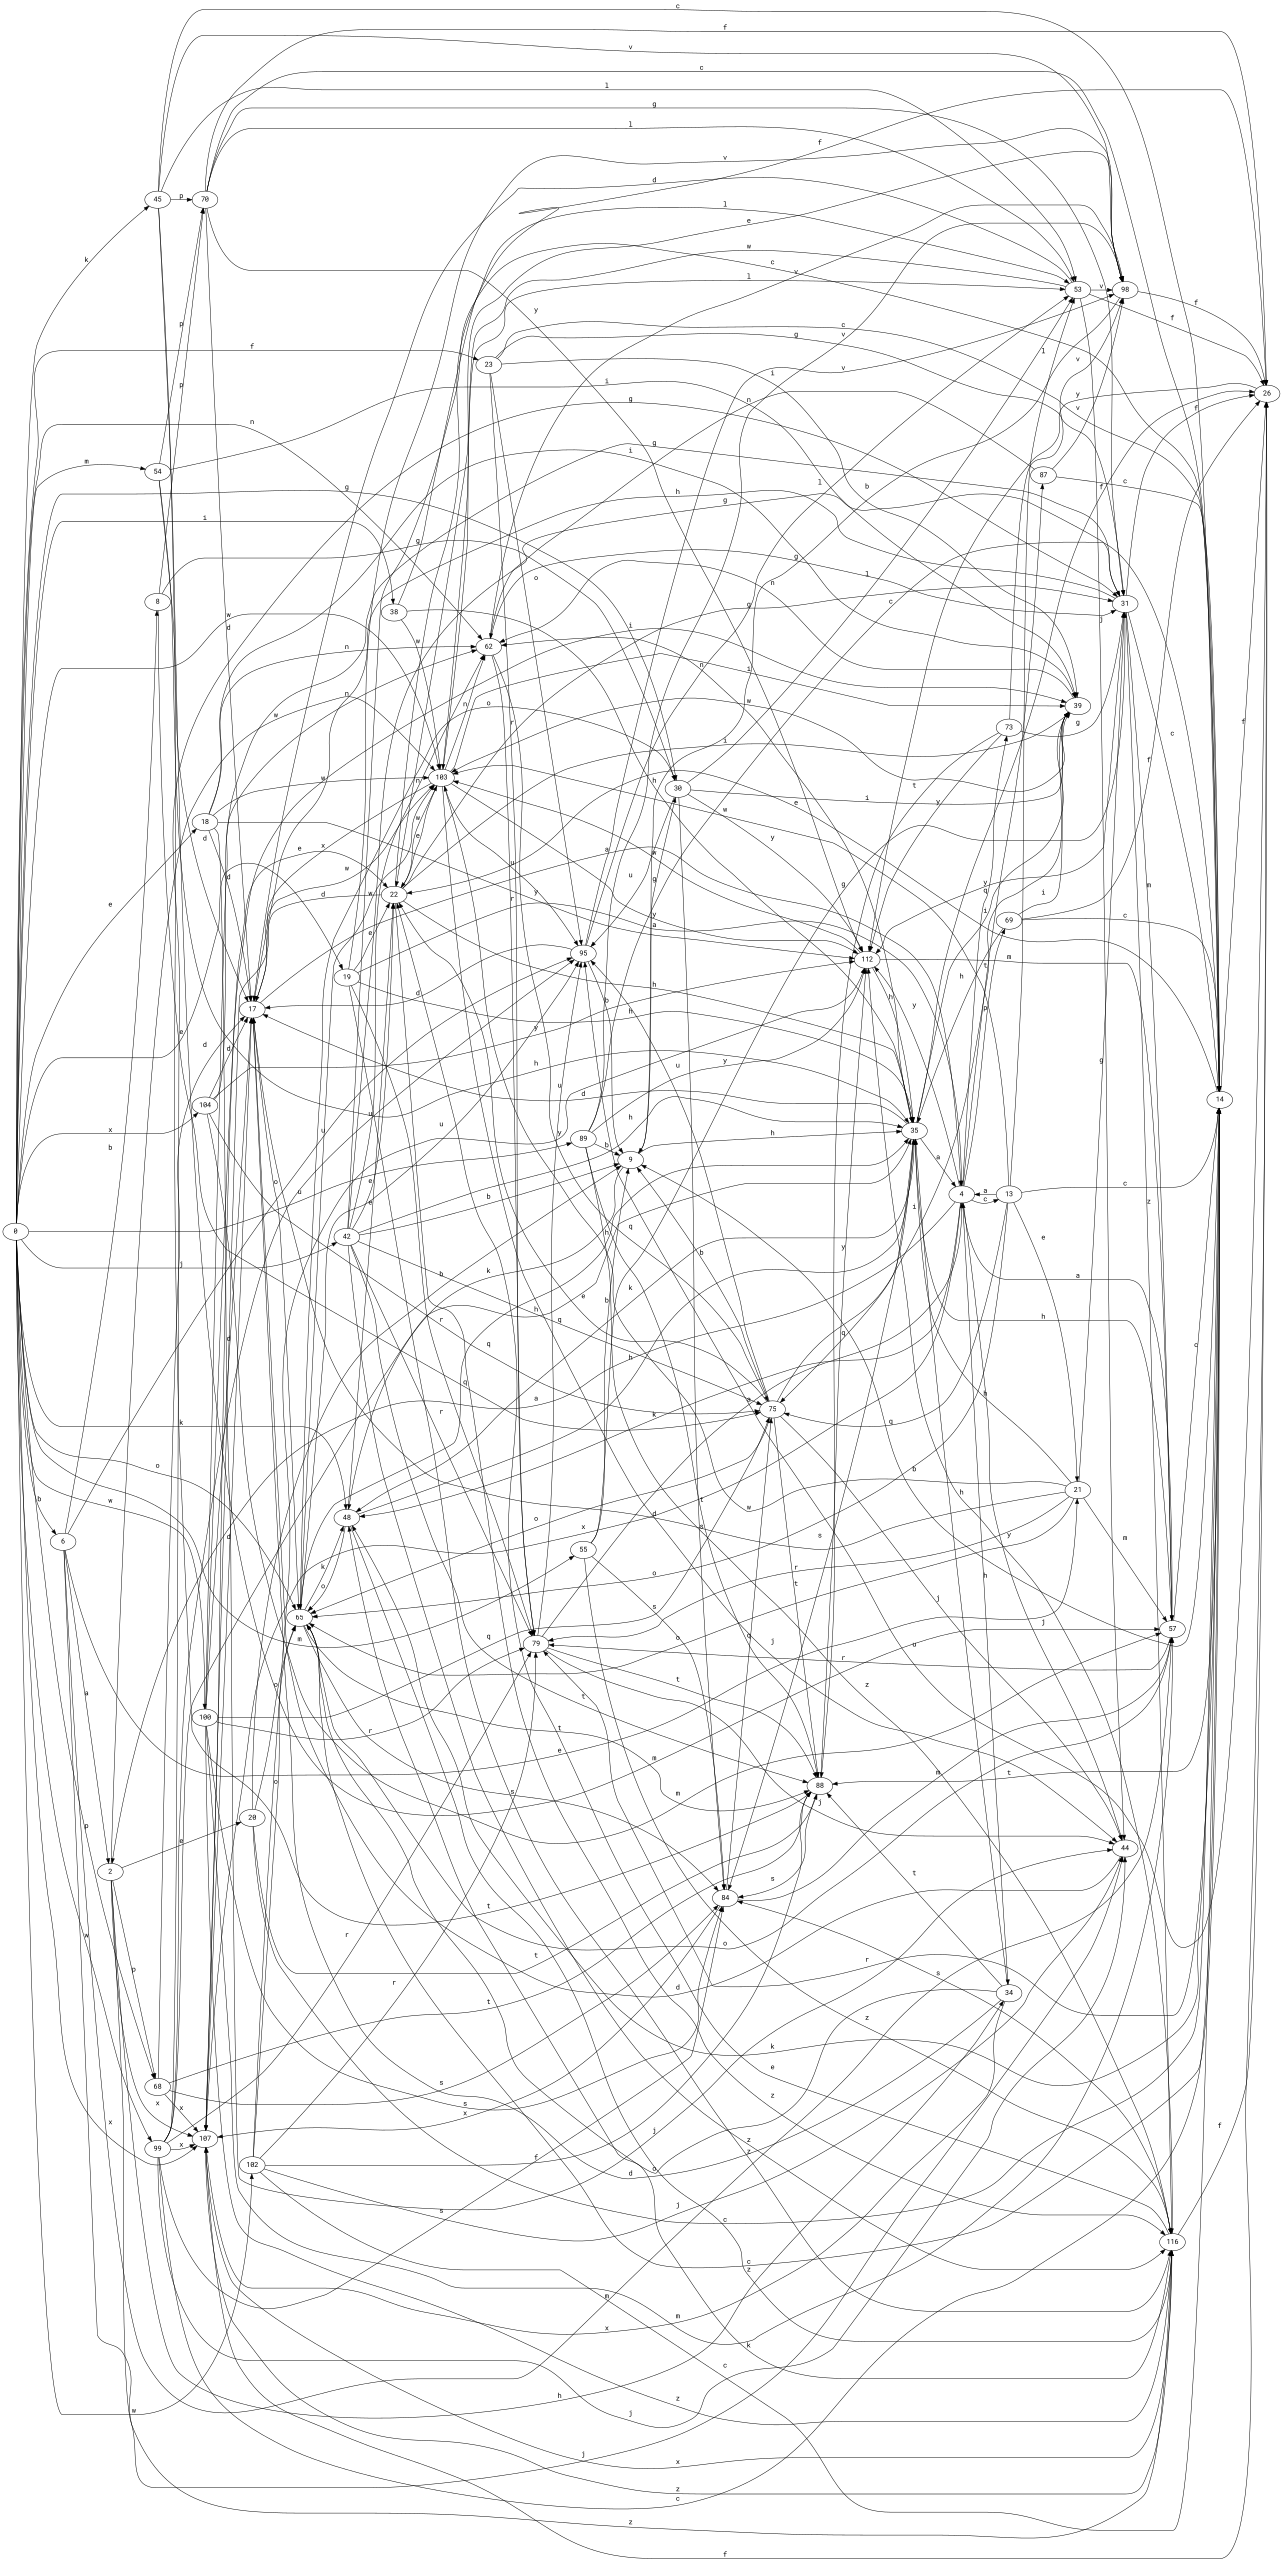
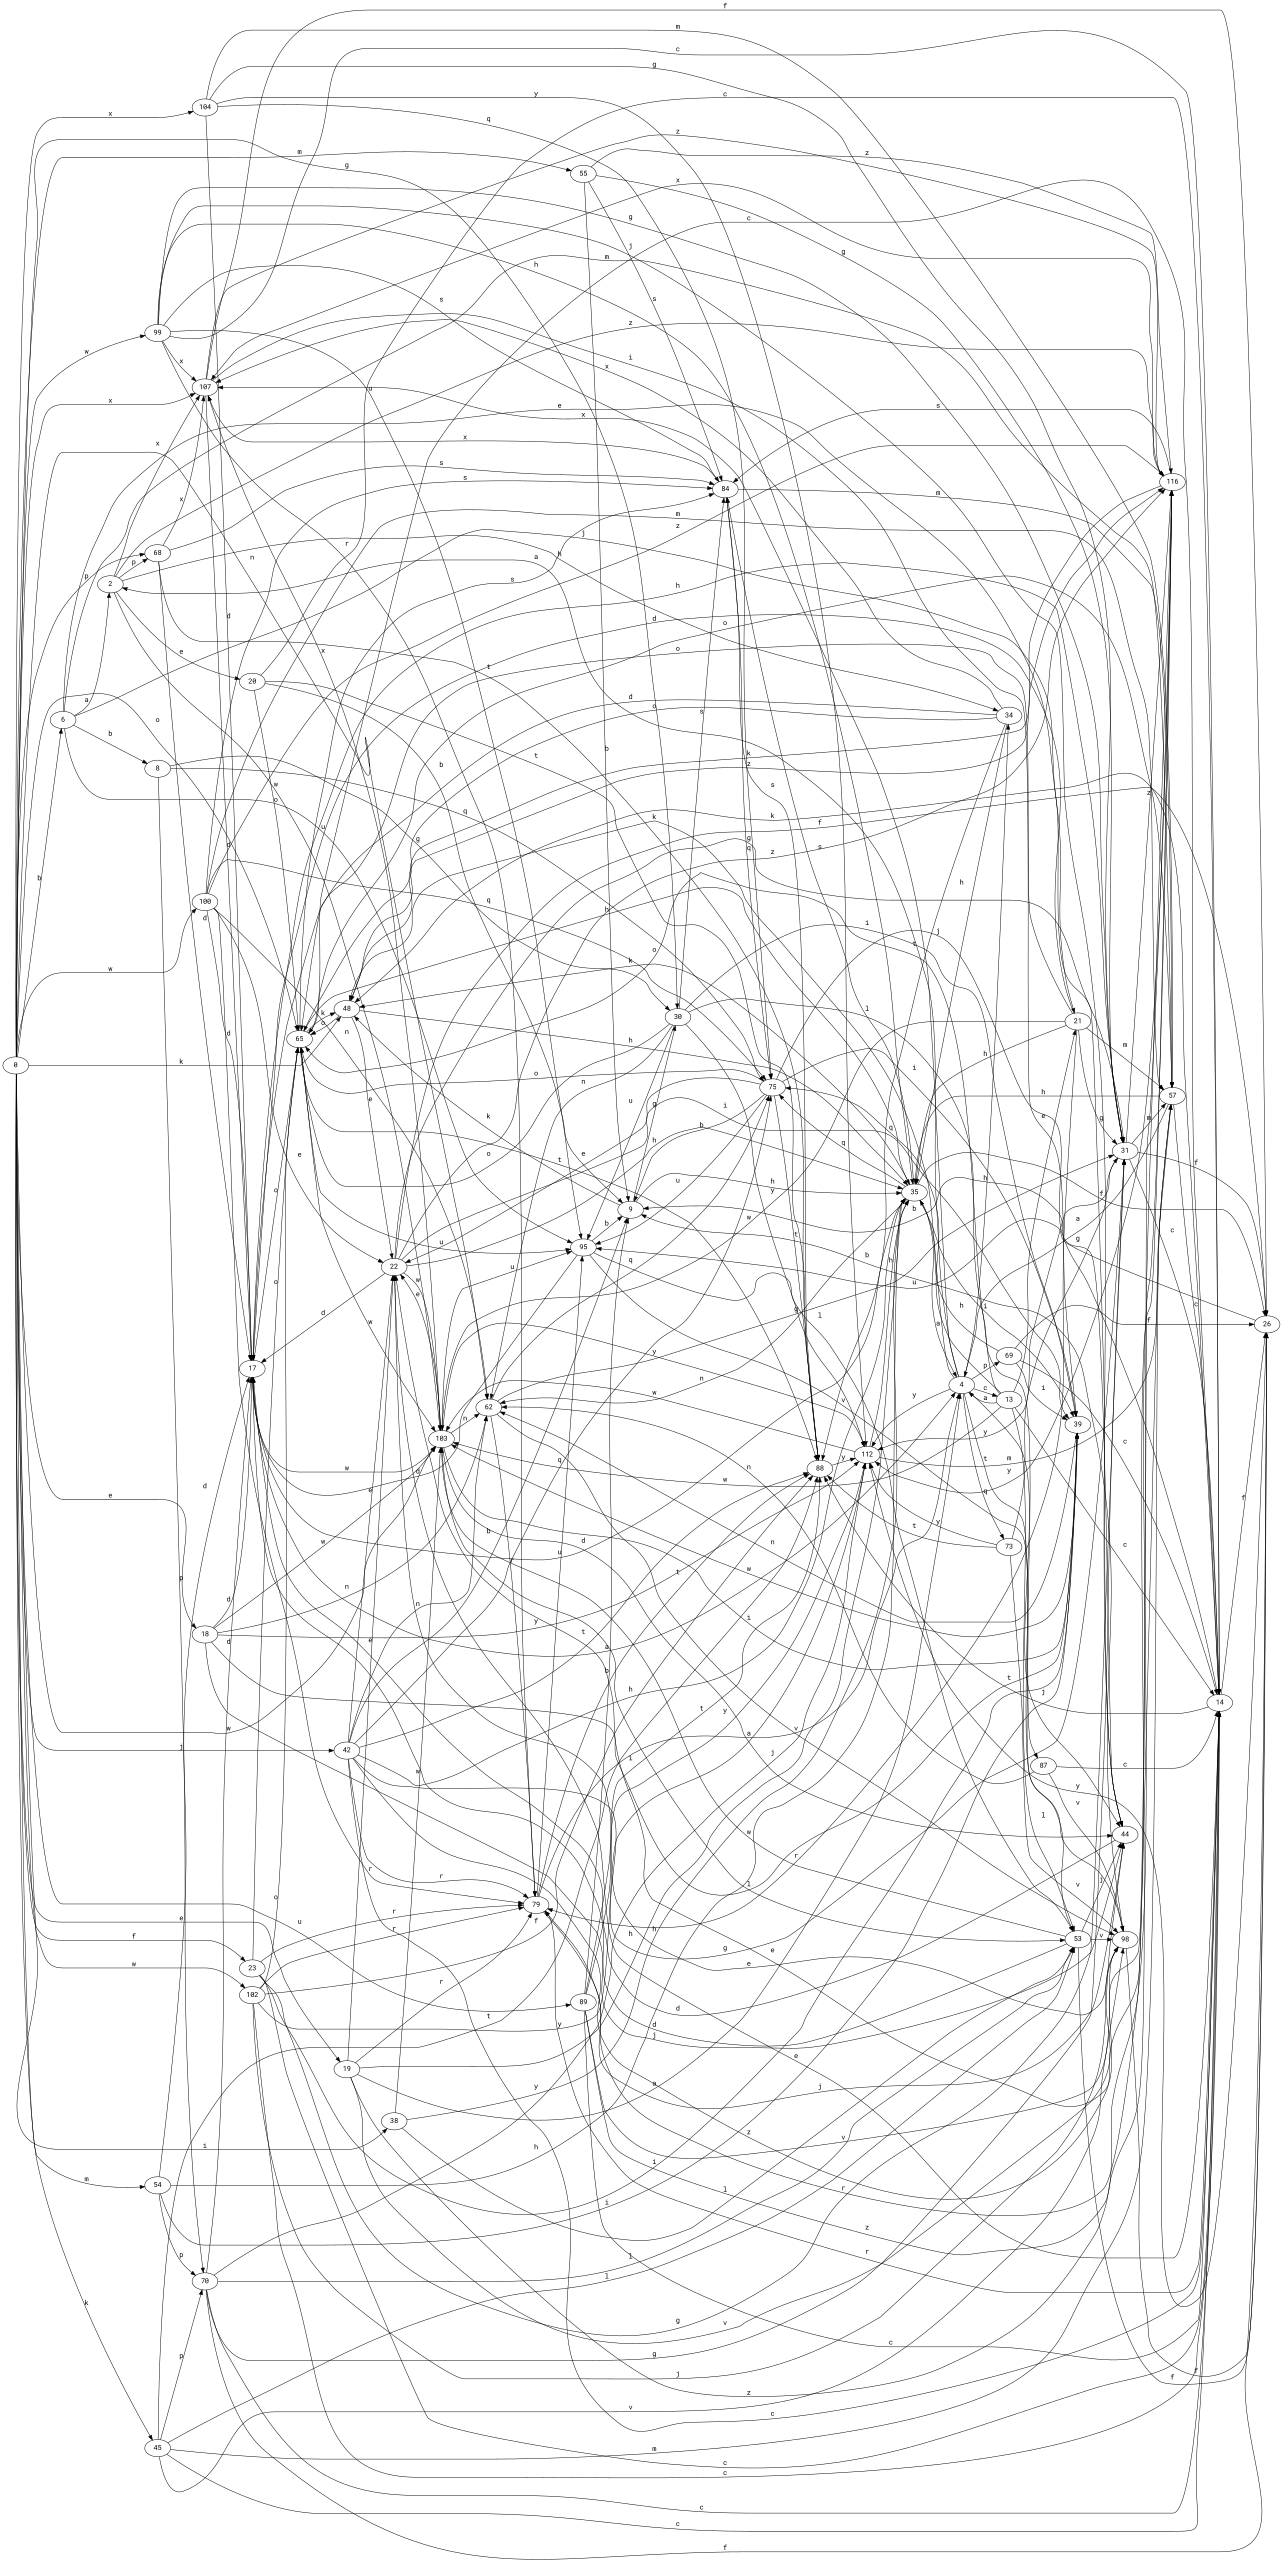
(538, 671) -> (264, 1574)
none -> (537, 1180)
(1258, 1743) -> none
